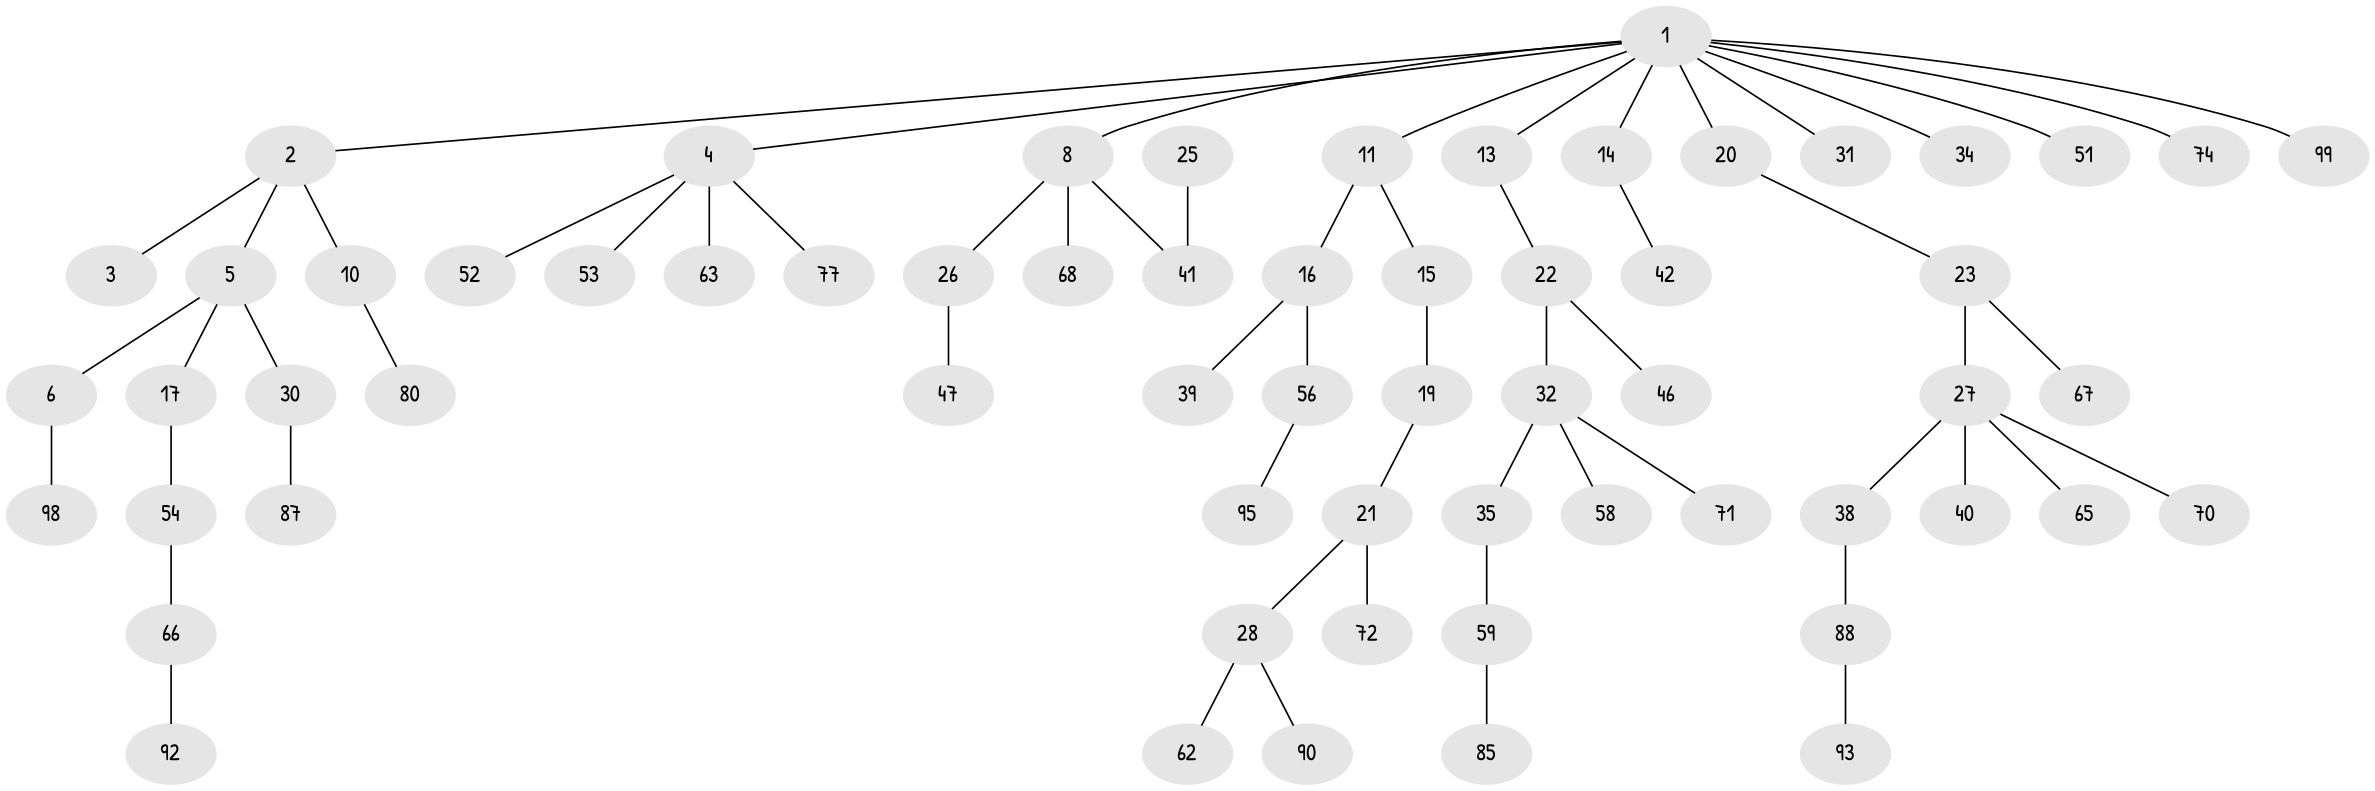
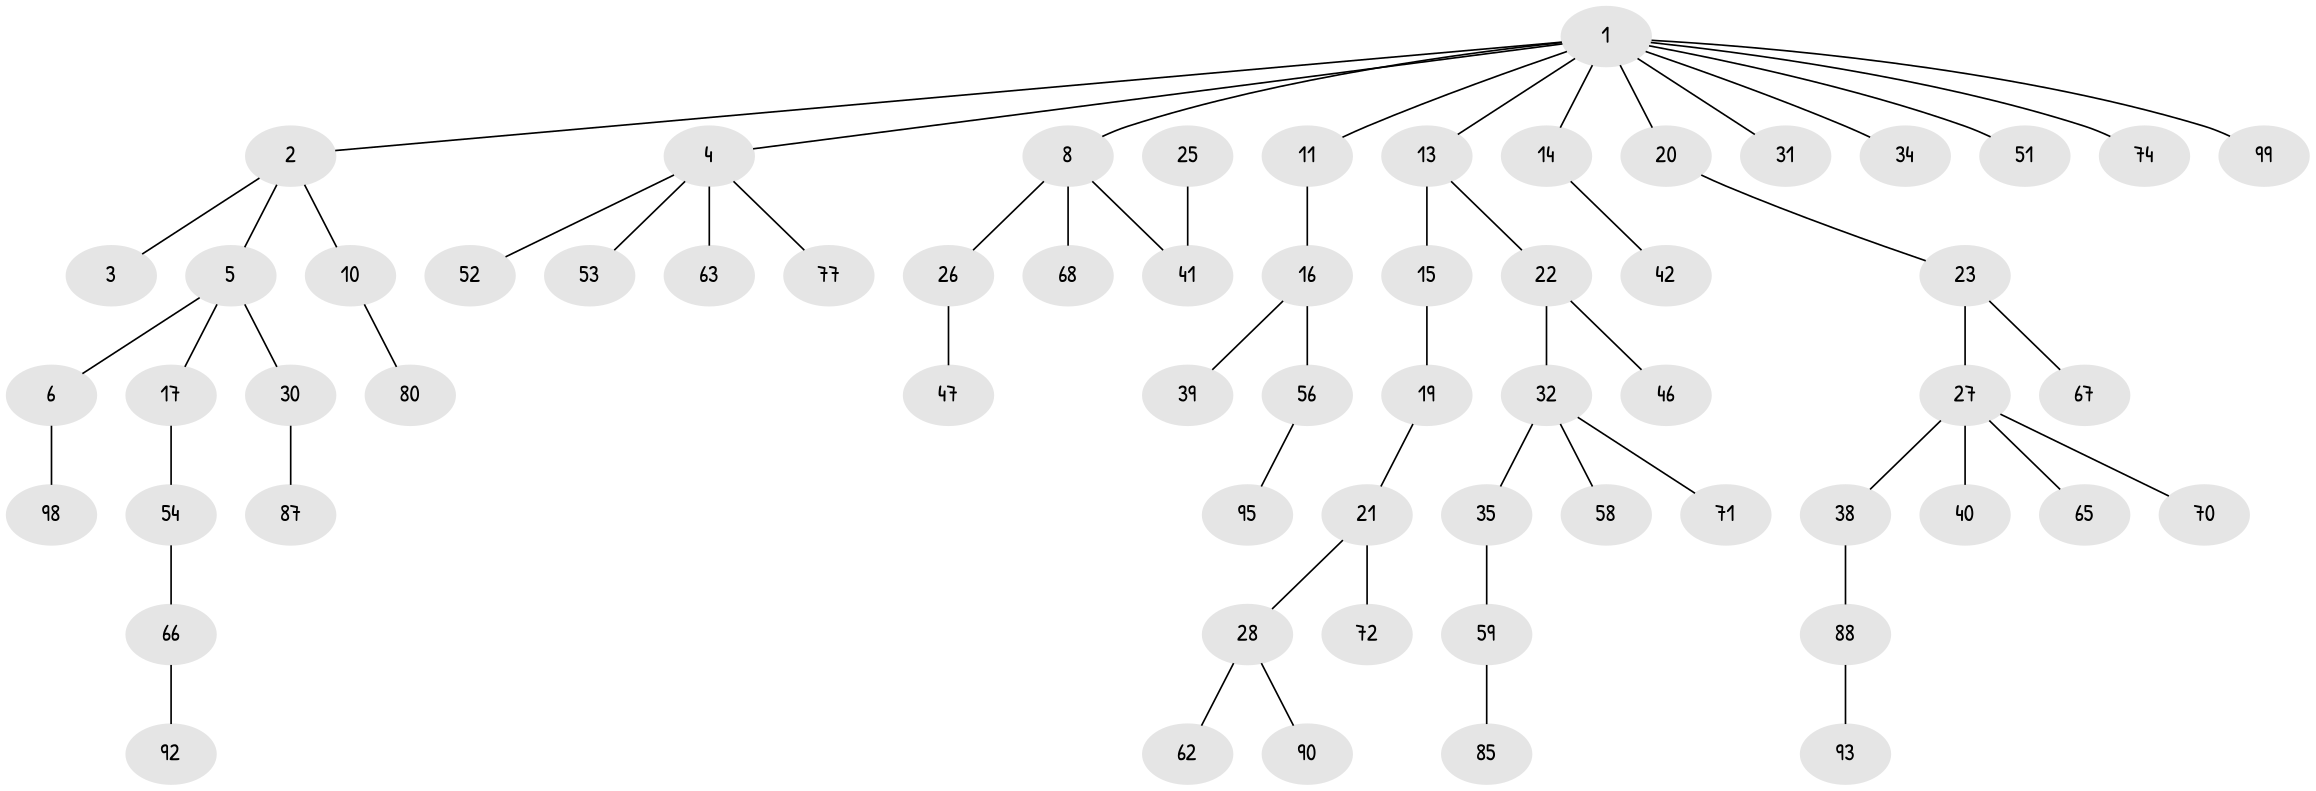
(1397, 216) -> (1427, 216)
